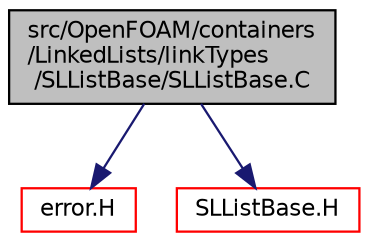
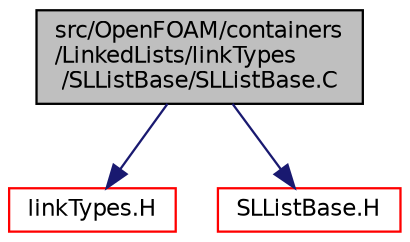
(79, 210) -> (92, 210)
